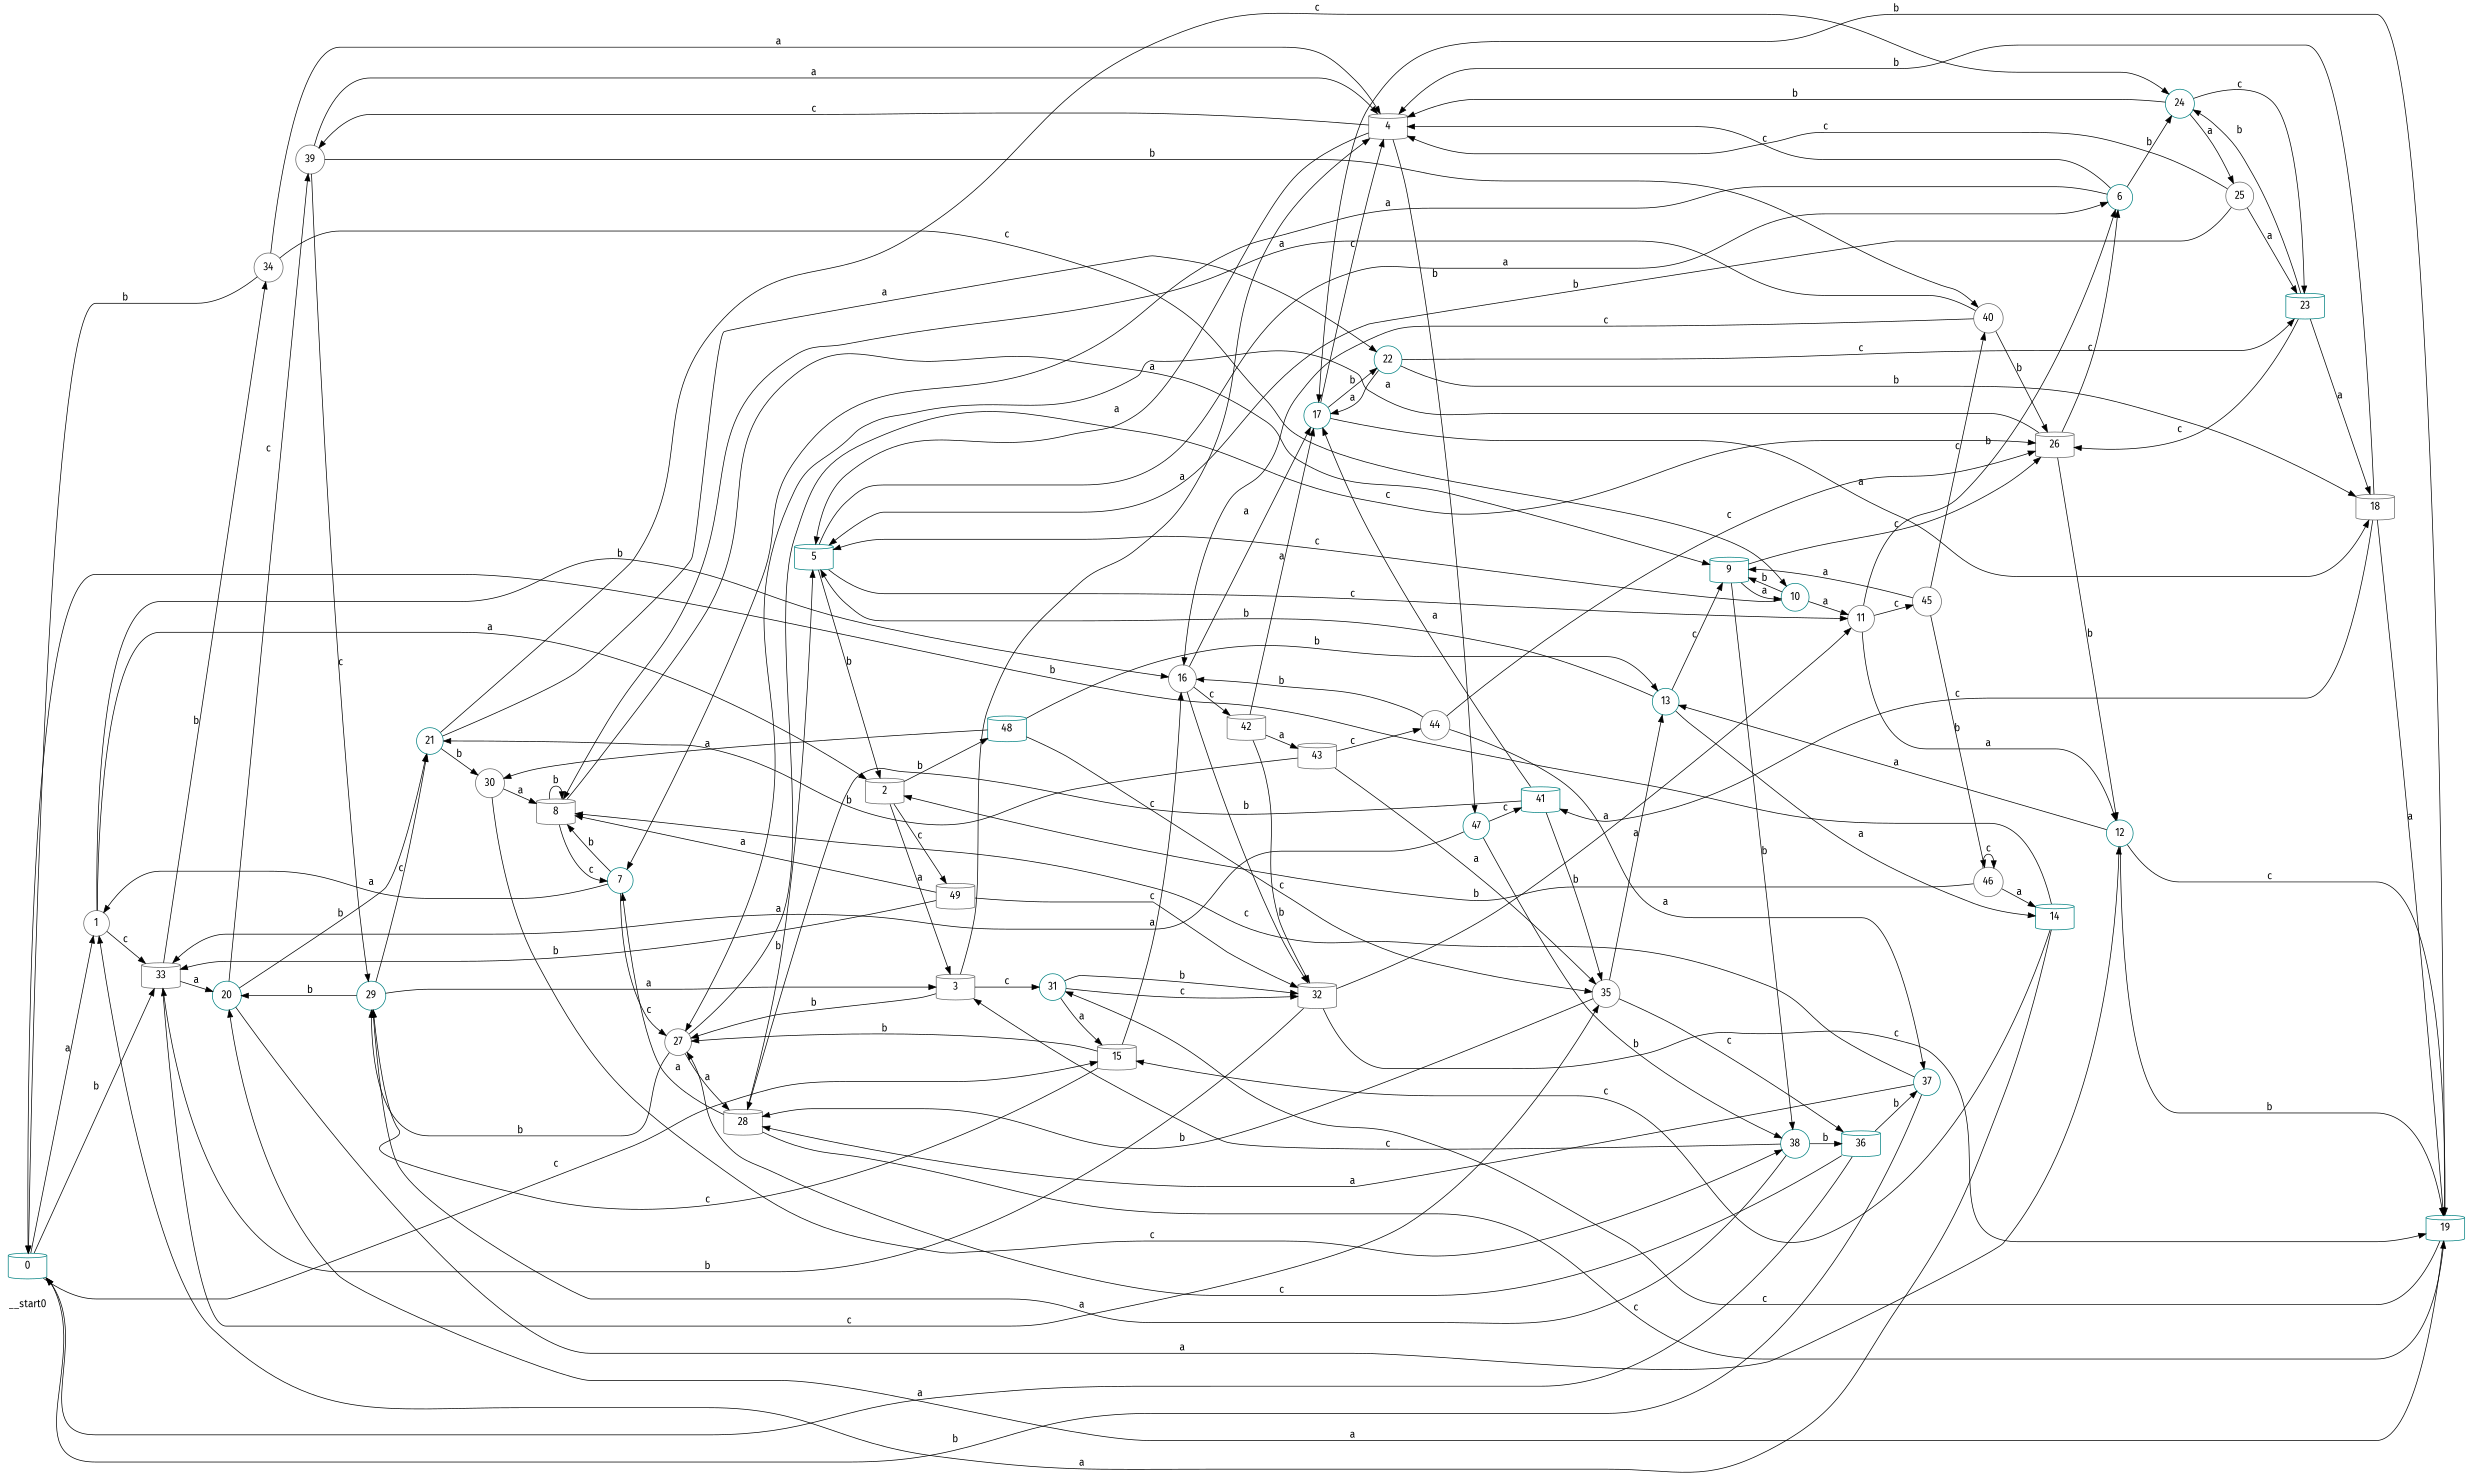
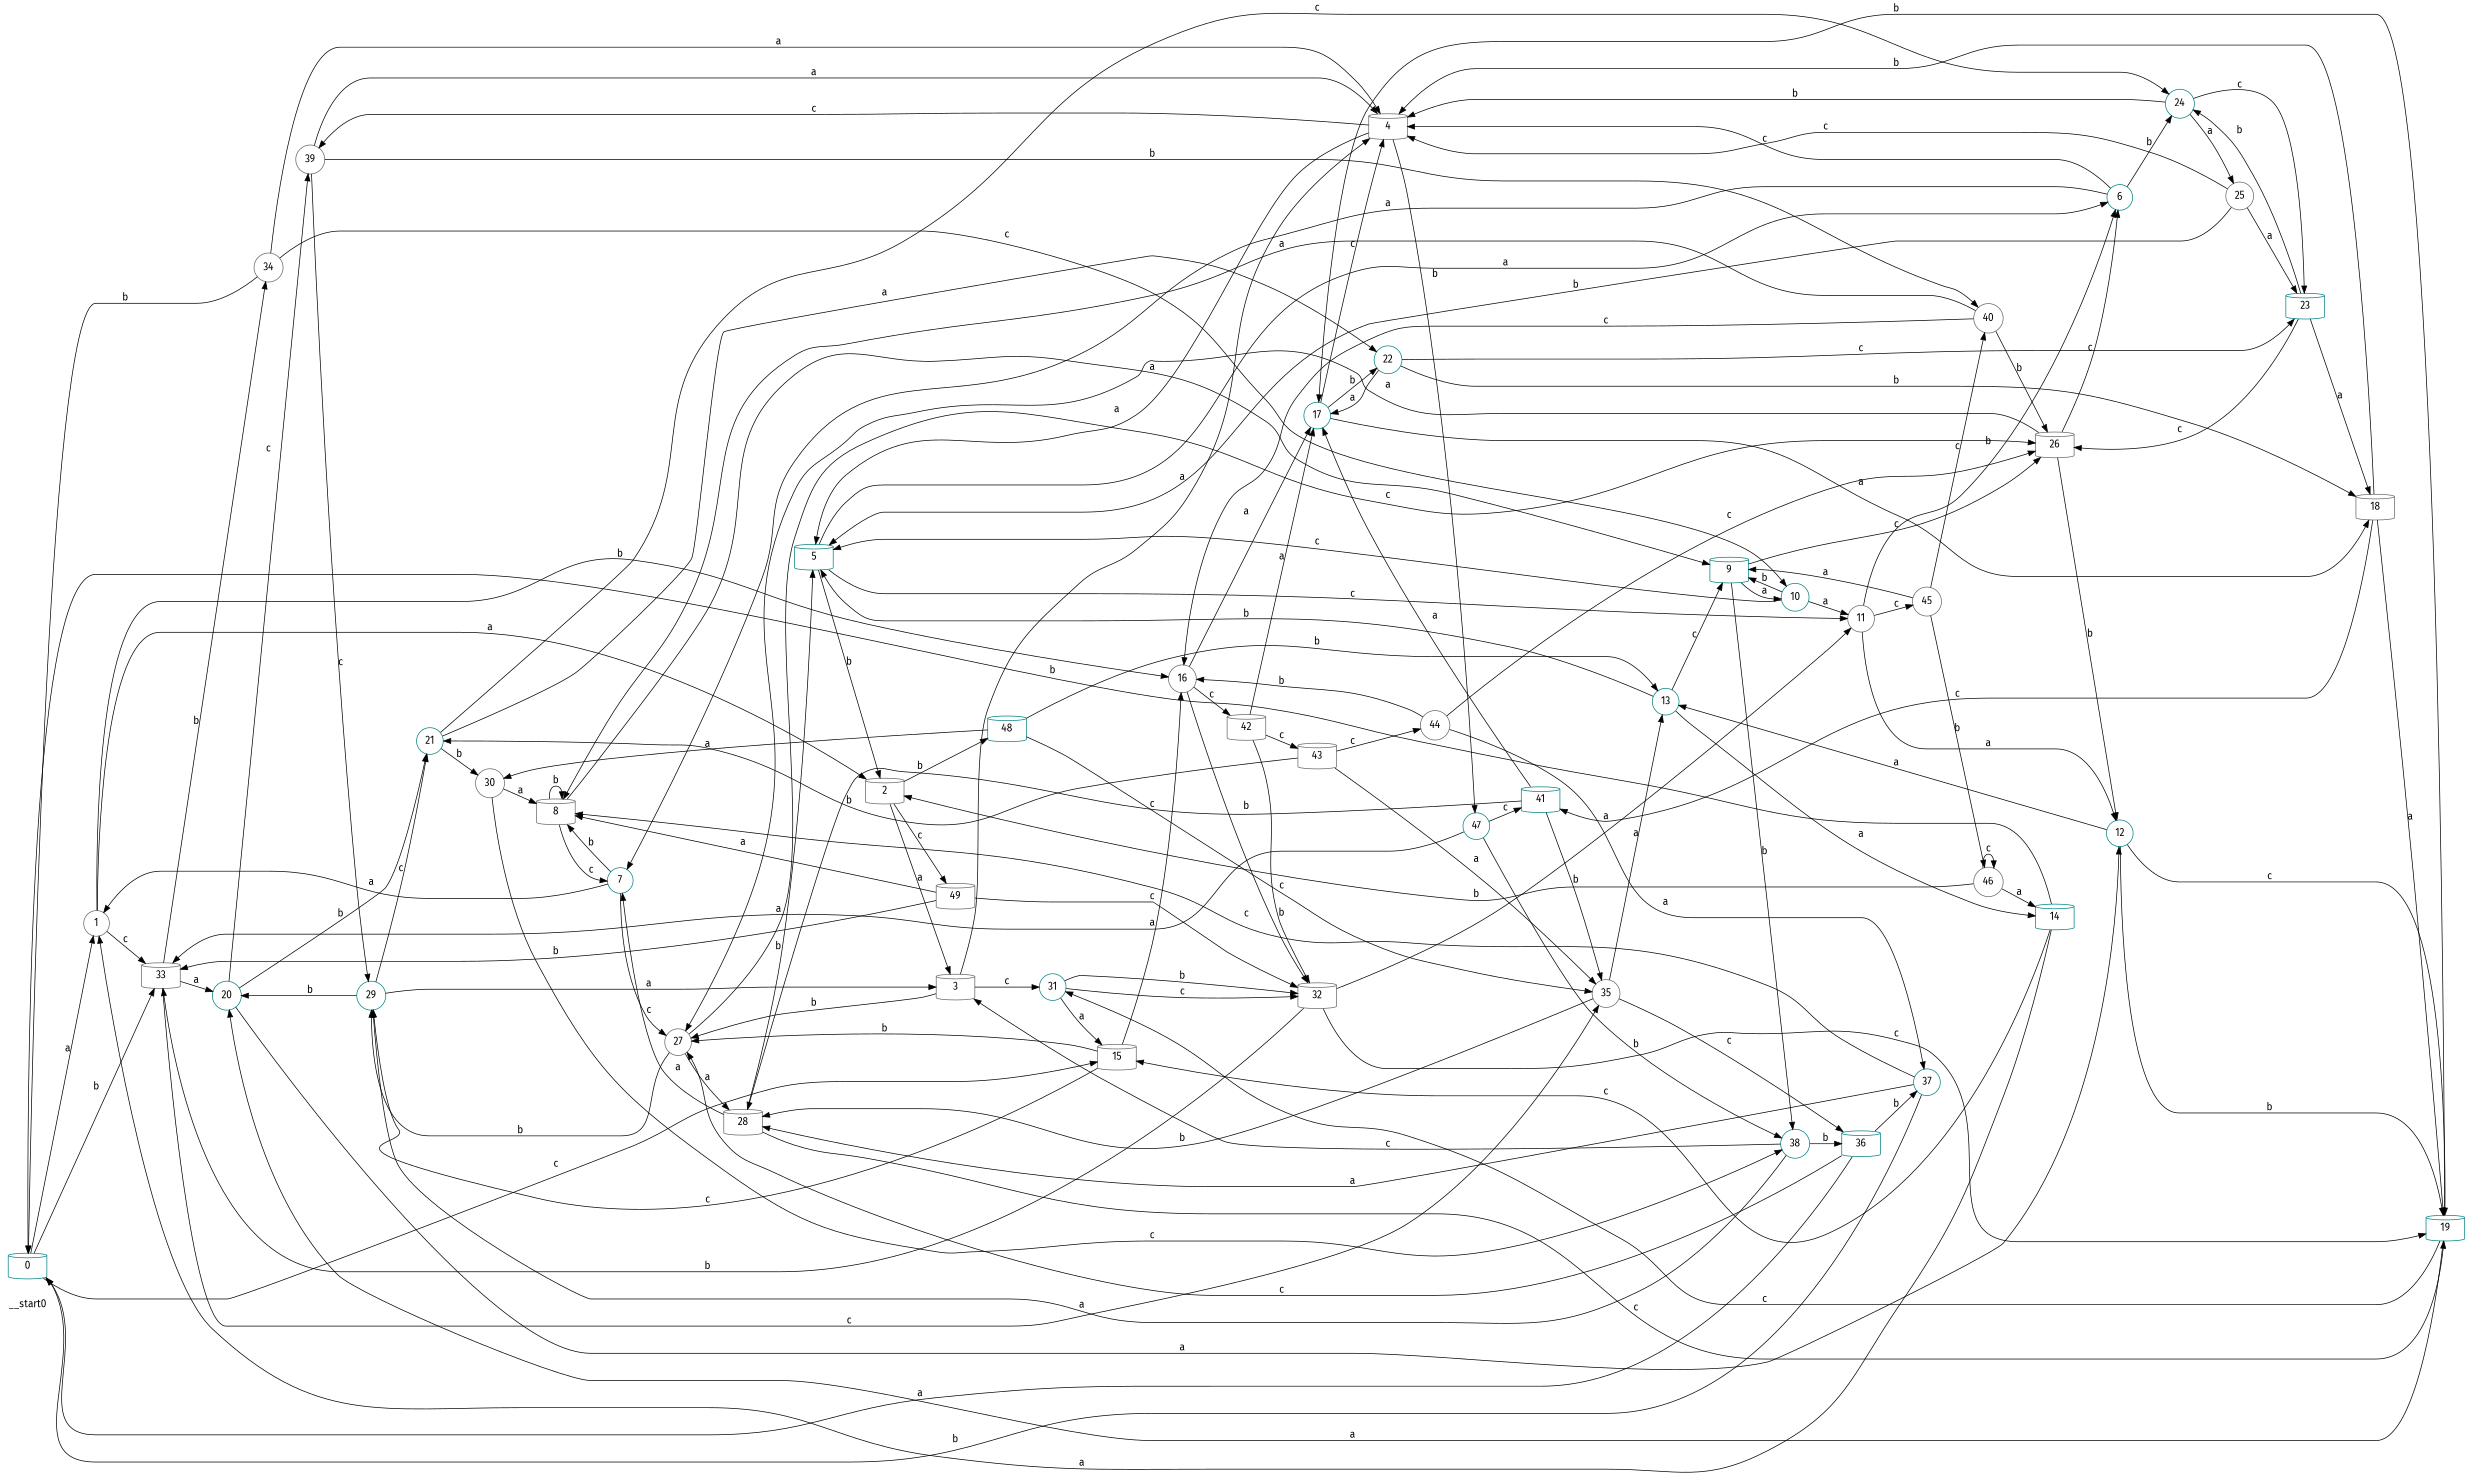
(1282, 736) -> (1282, 736)
